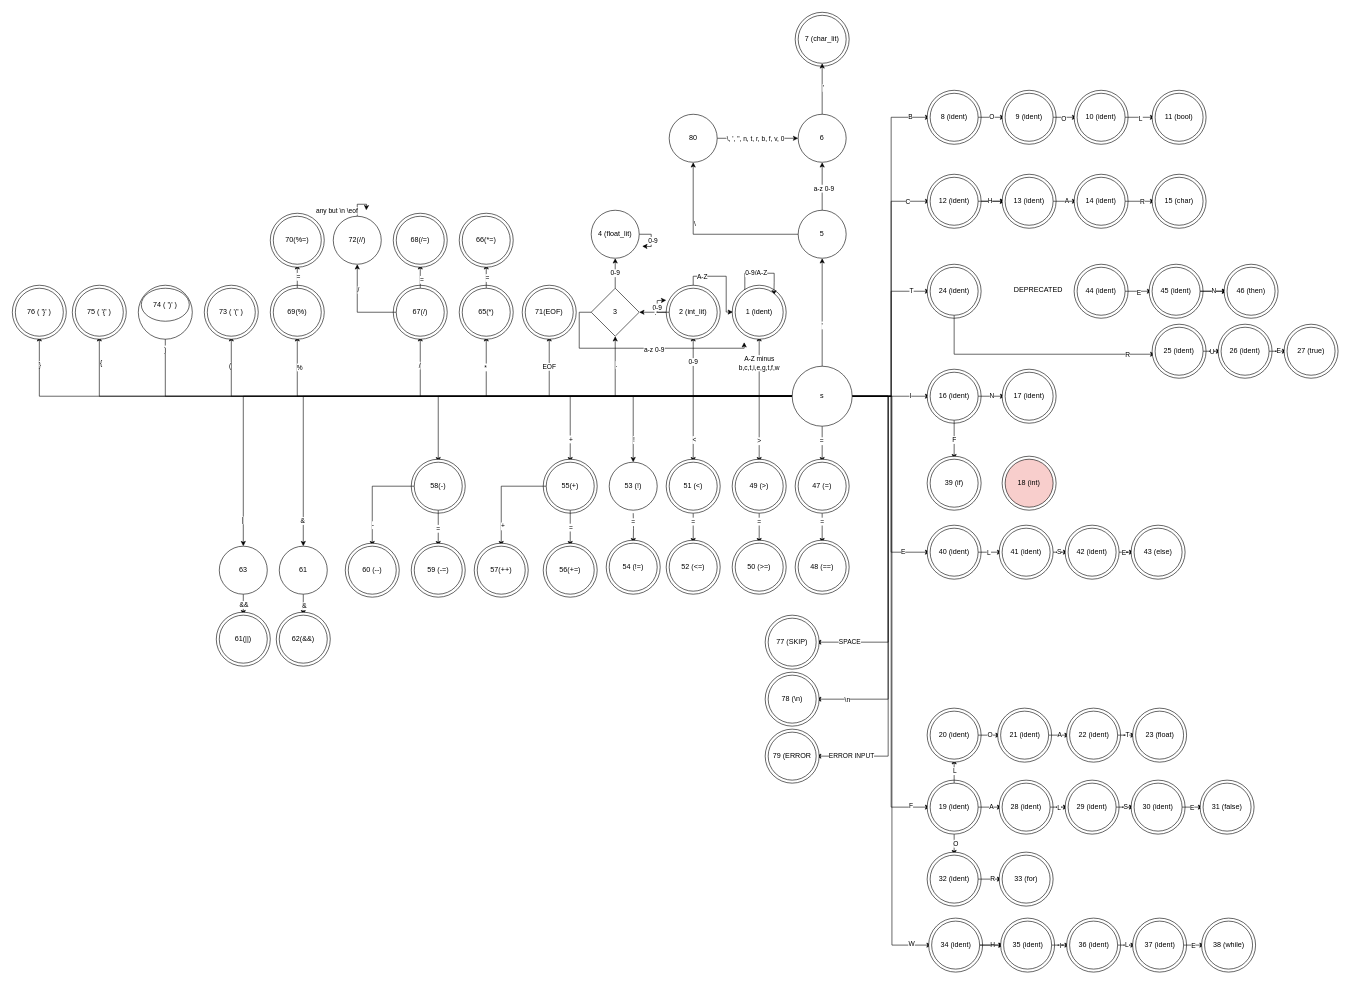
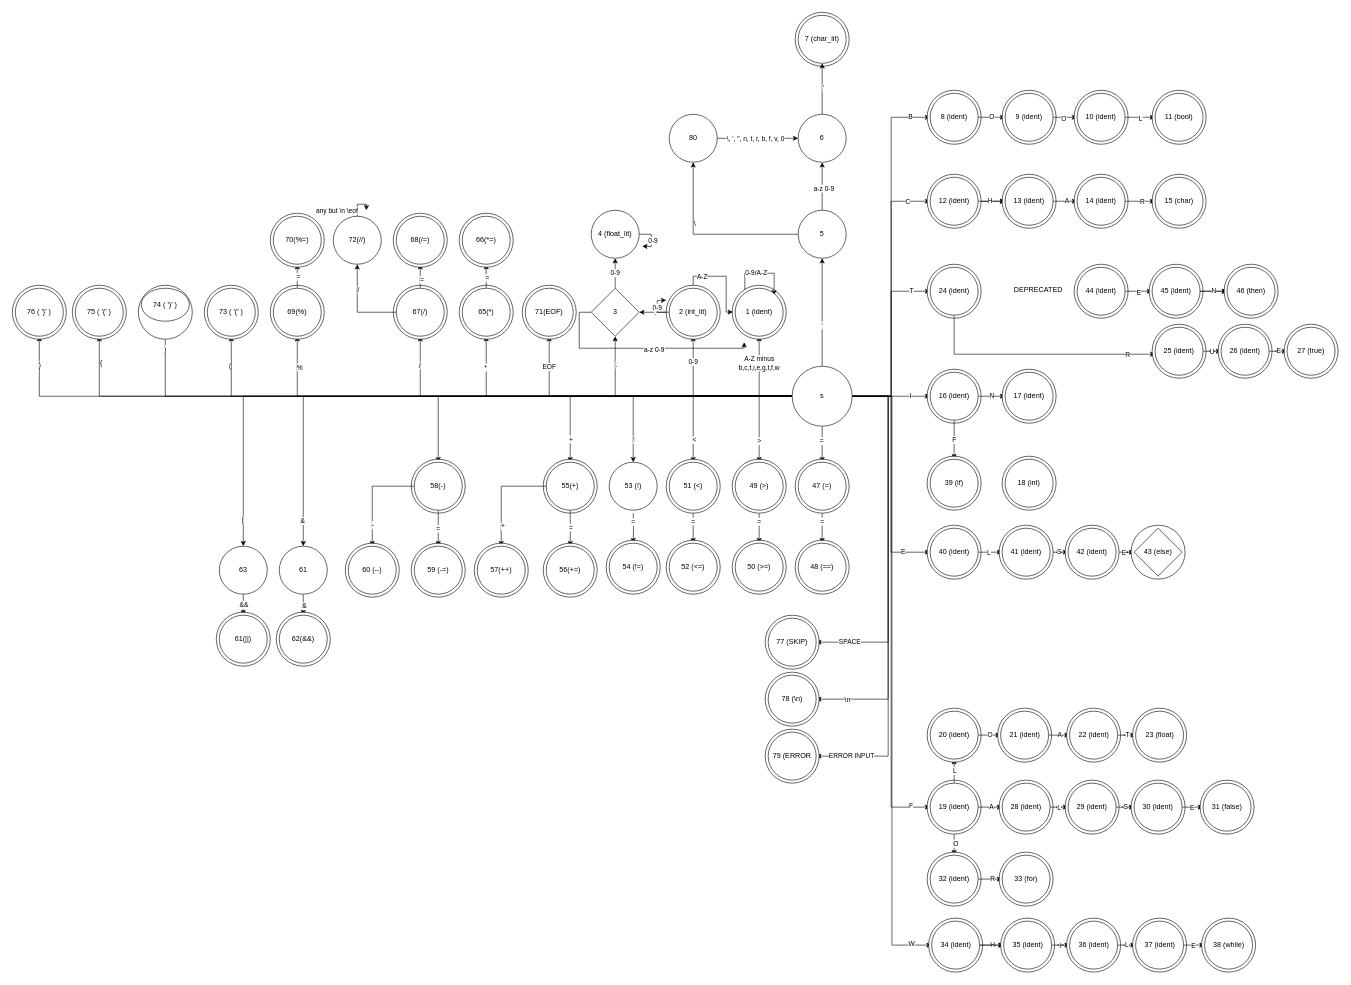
(1029, 483) -> (1029, 483)
(1158, 552) -> (1158, 552)
